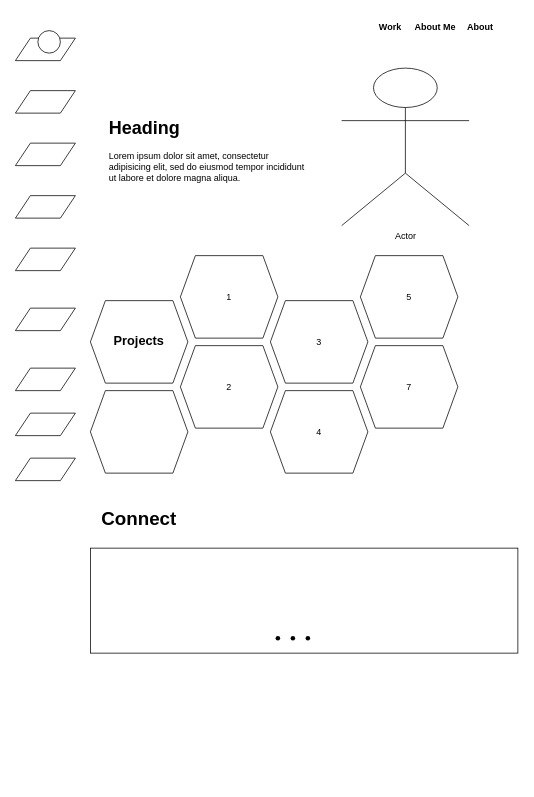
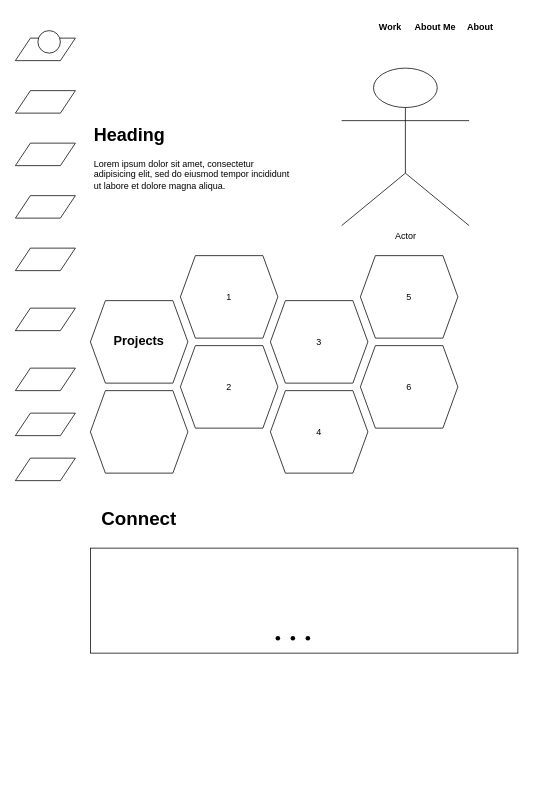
(210, 162) -> (195, 169)
(409, 387) -> (409, 387)
